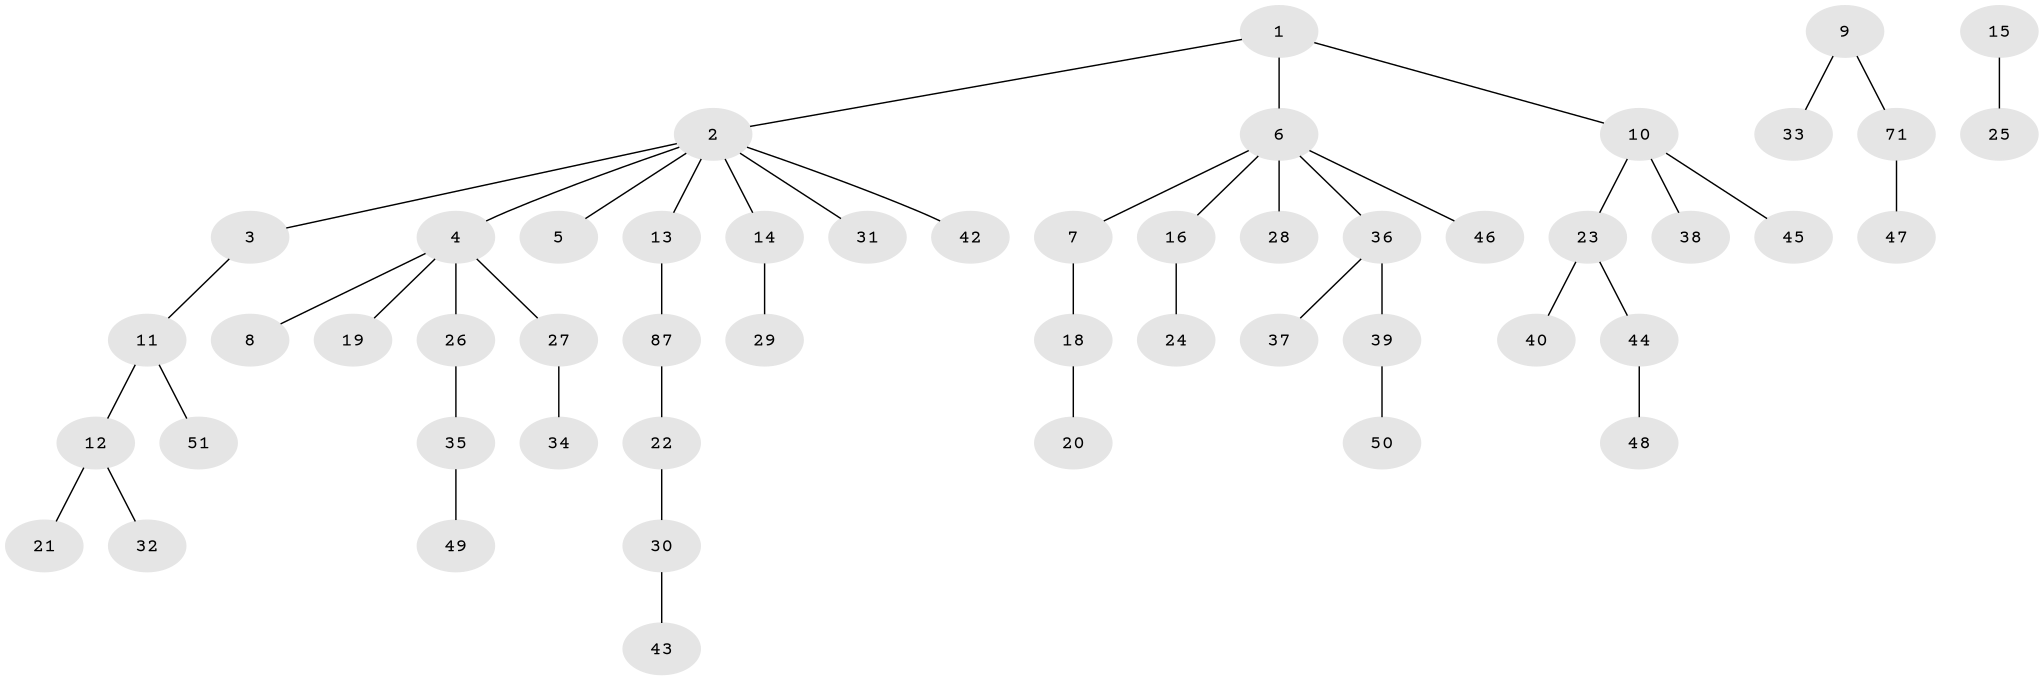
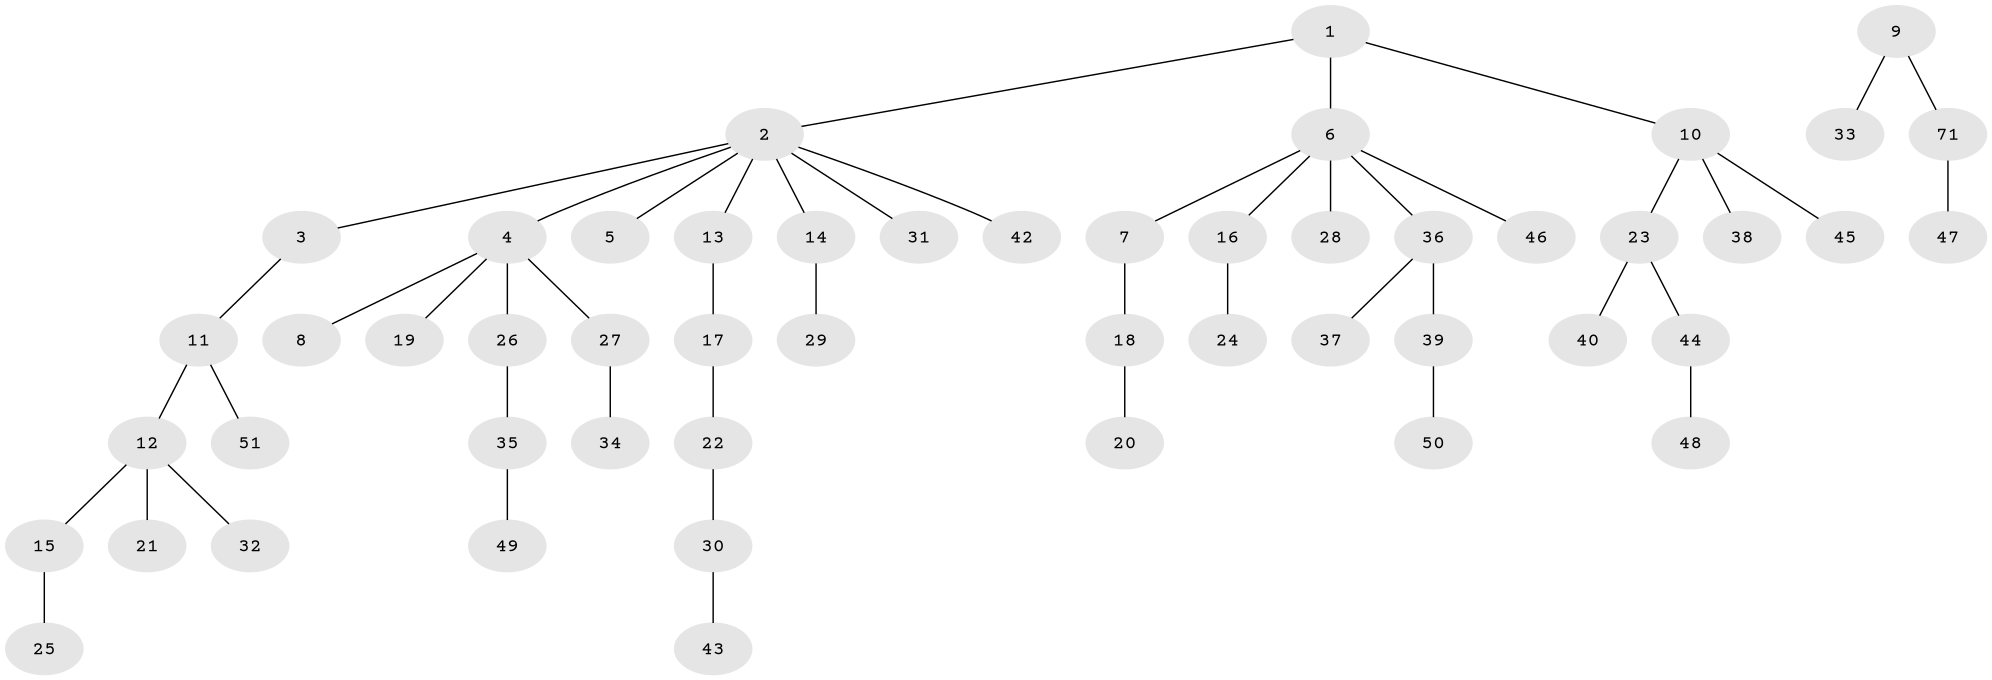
(662, 340) -> (713, 340)
none -> (96, 494)
